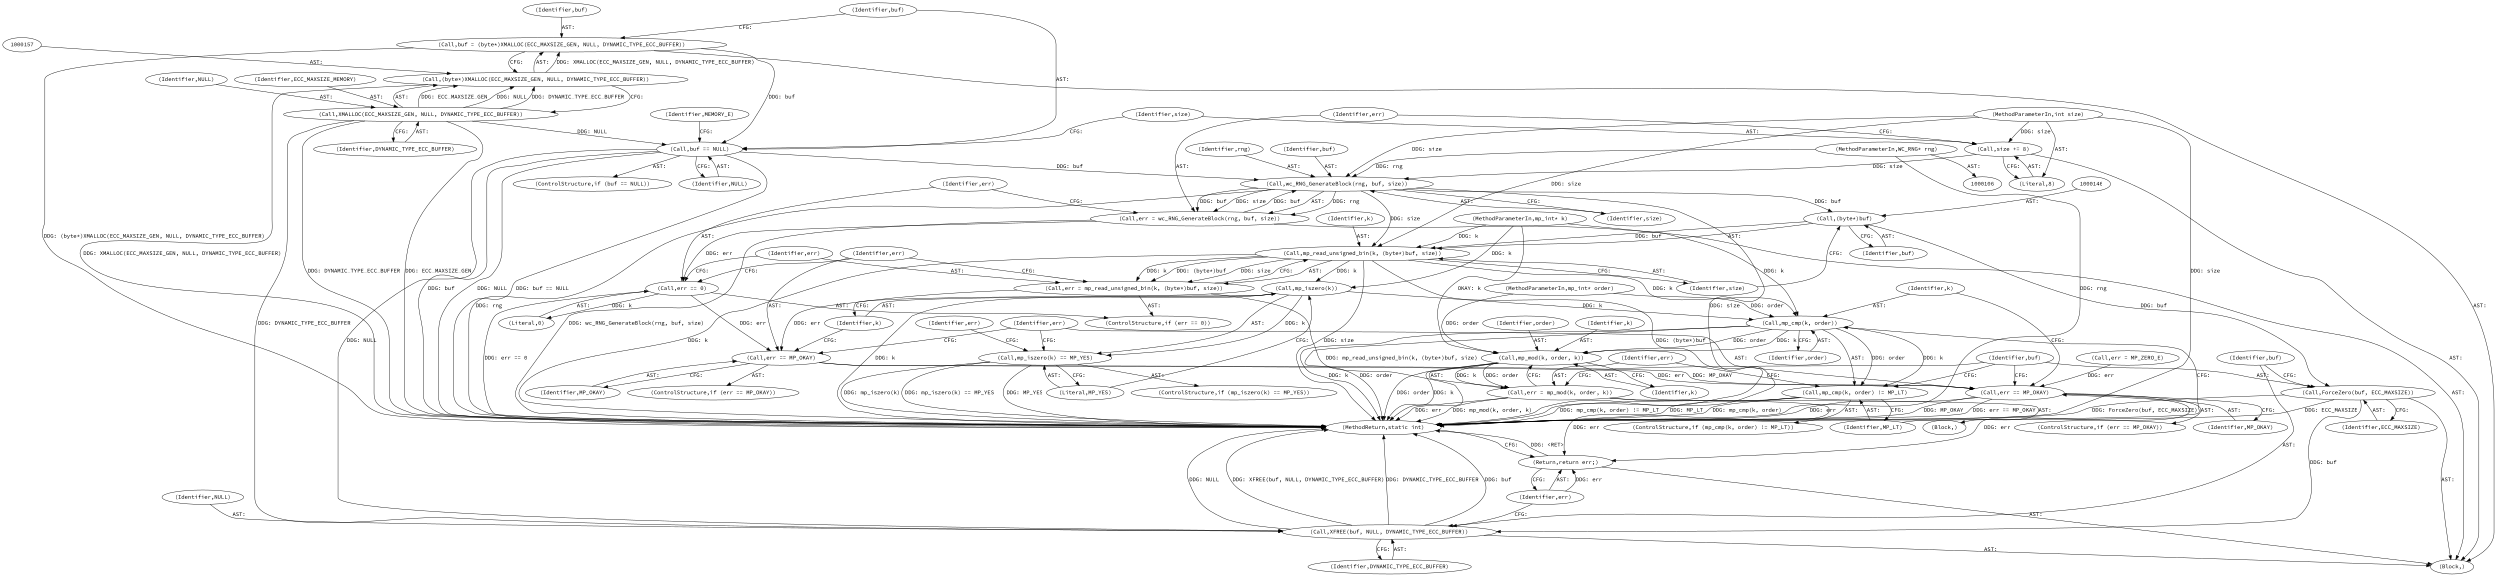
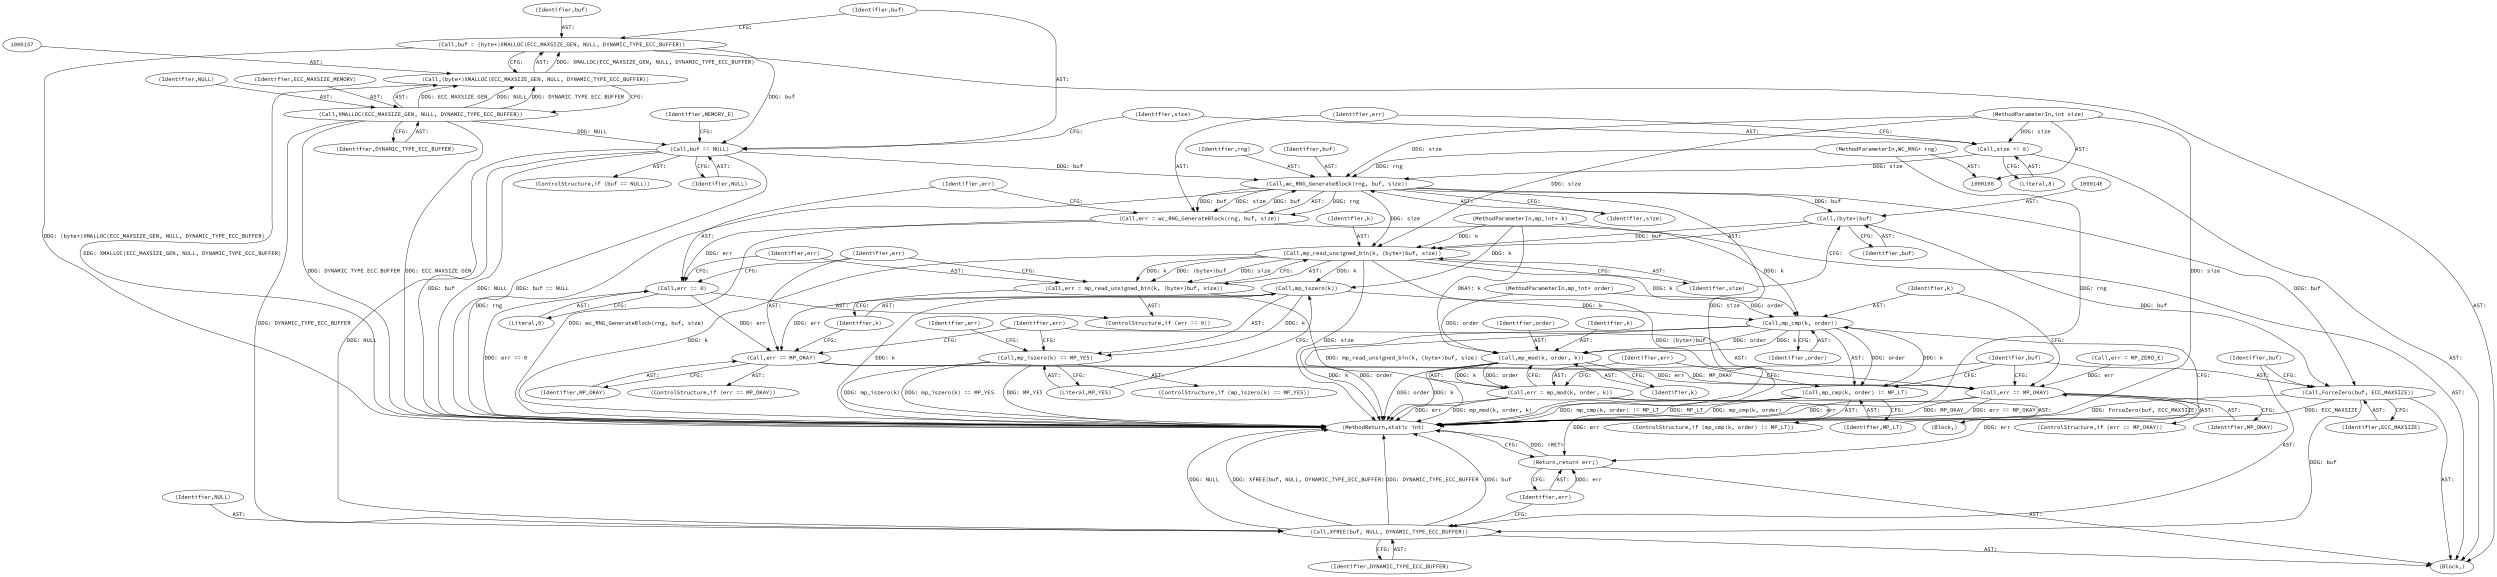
(2054, 147) -> (2062, 168)
none -> (1915, 206)
(622, 306) -> (622, 306)
